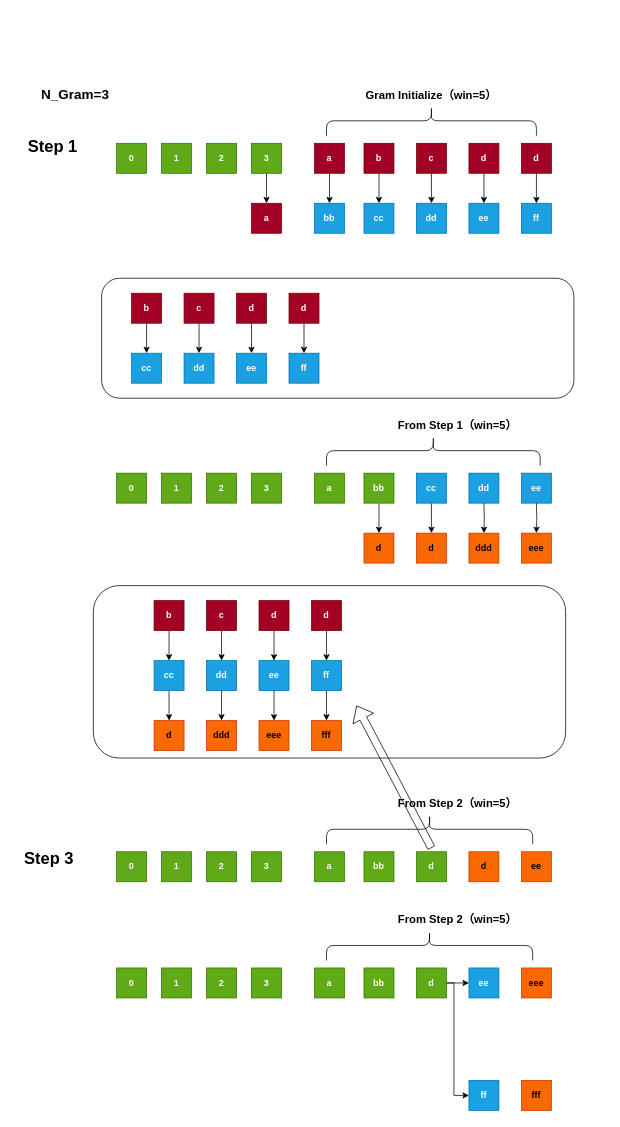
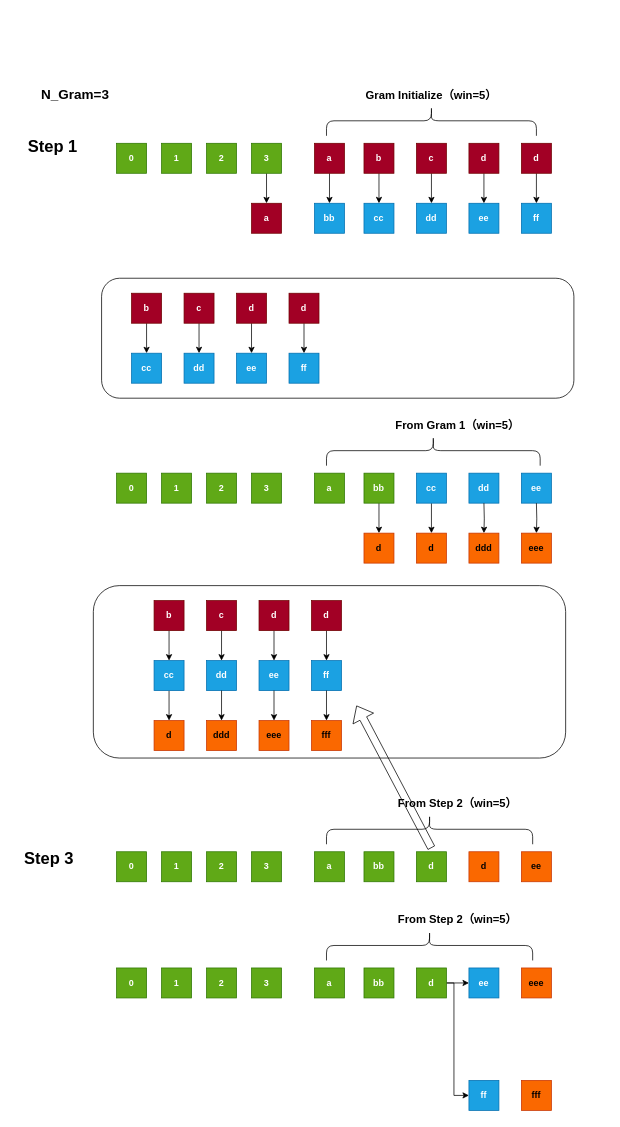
(458, 424) -> (458, 424)
